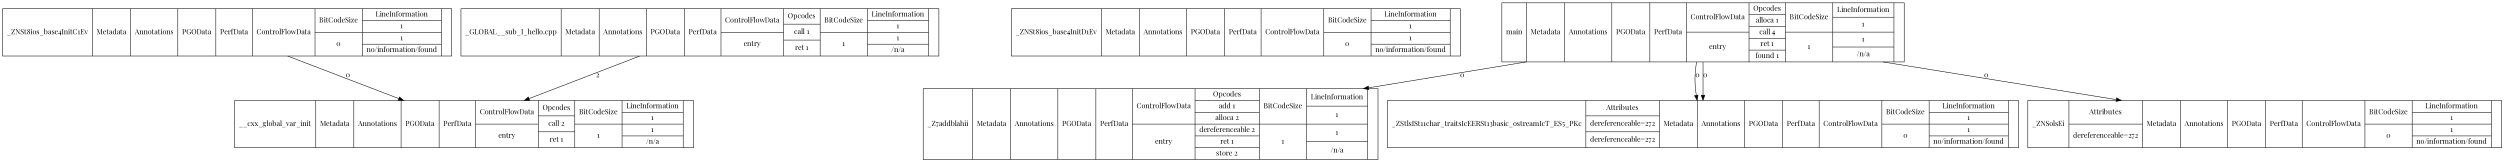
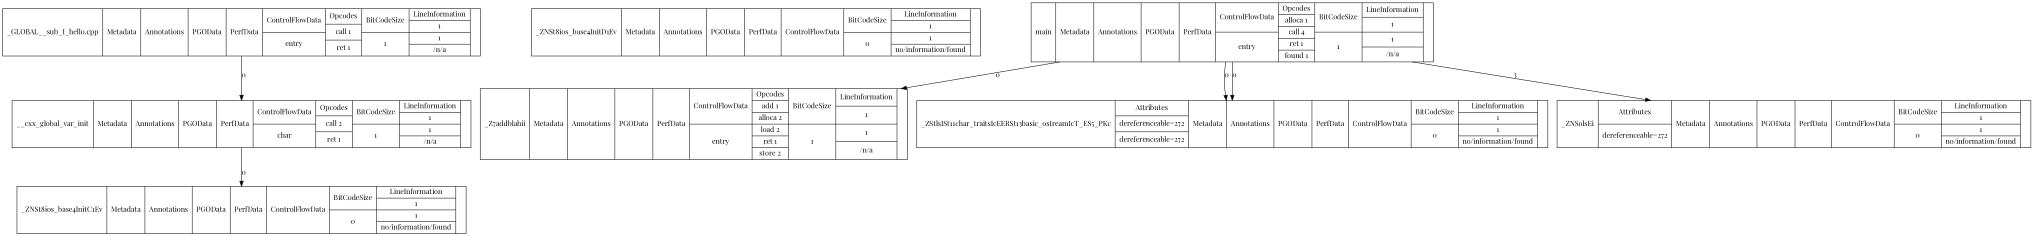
(598, 75) -> (244, 75)
(1986, 75) -> (1515, 75)
(343, 77) -> (242, 164)
(1227, 130) -> (770, 130)
(507, 136) -> (284, 136)
